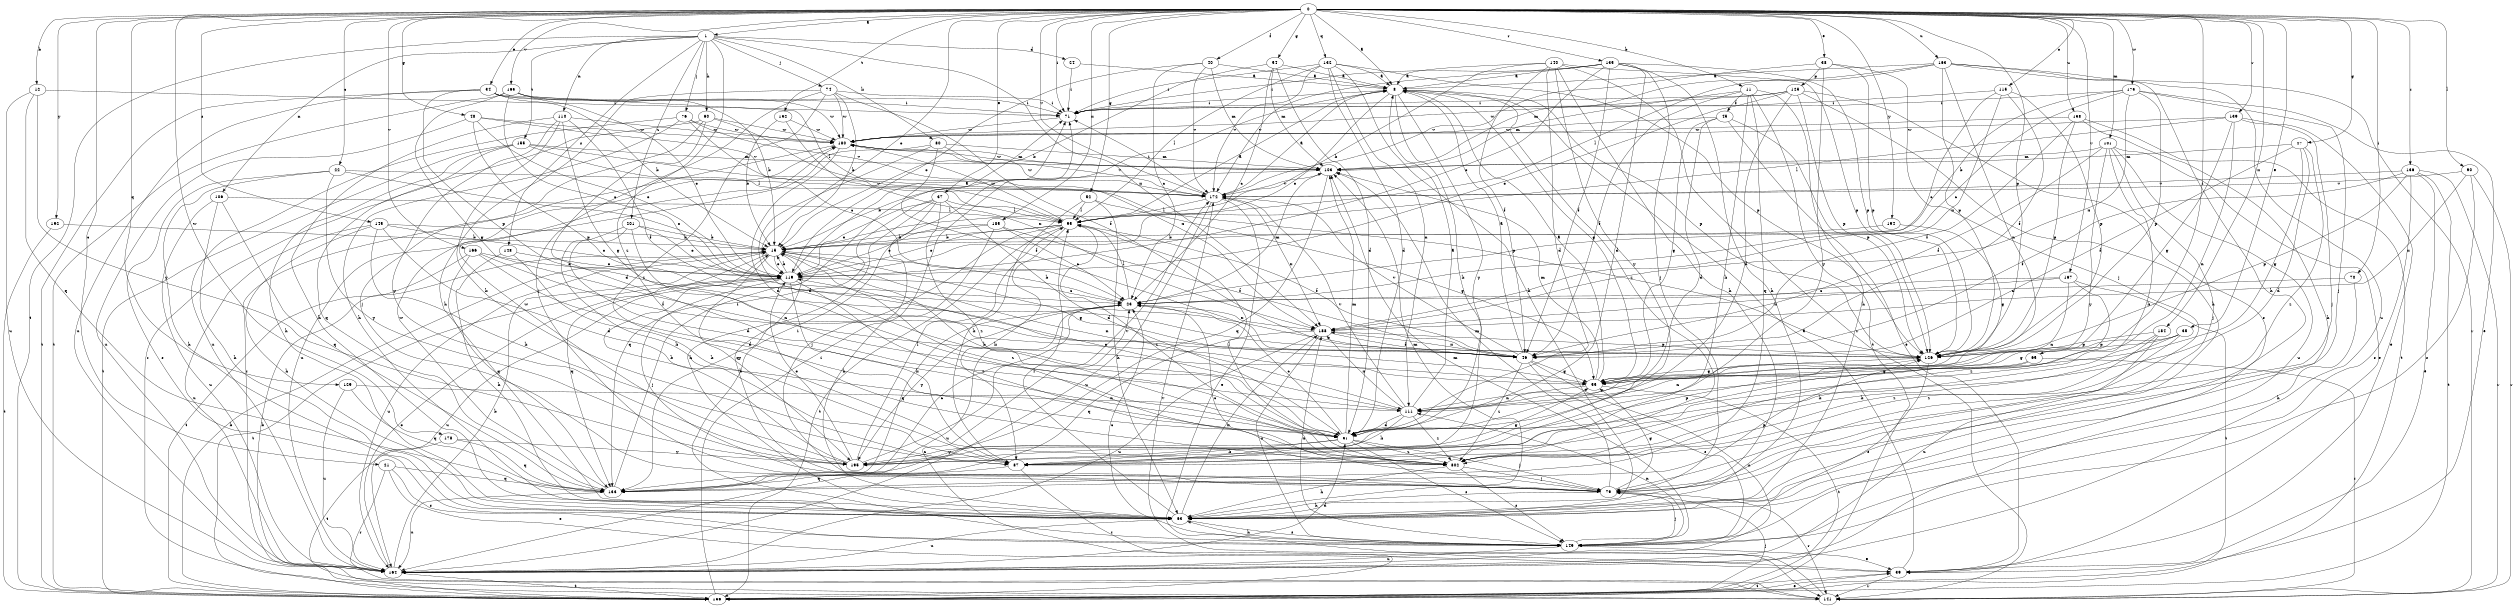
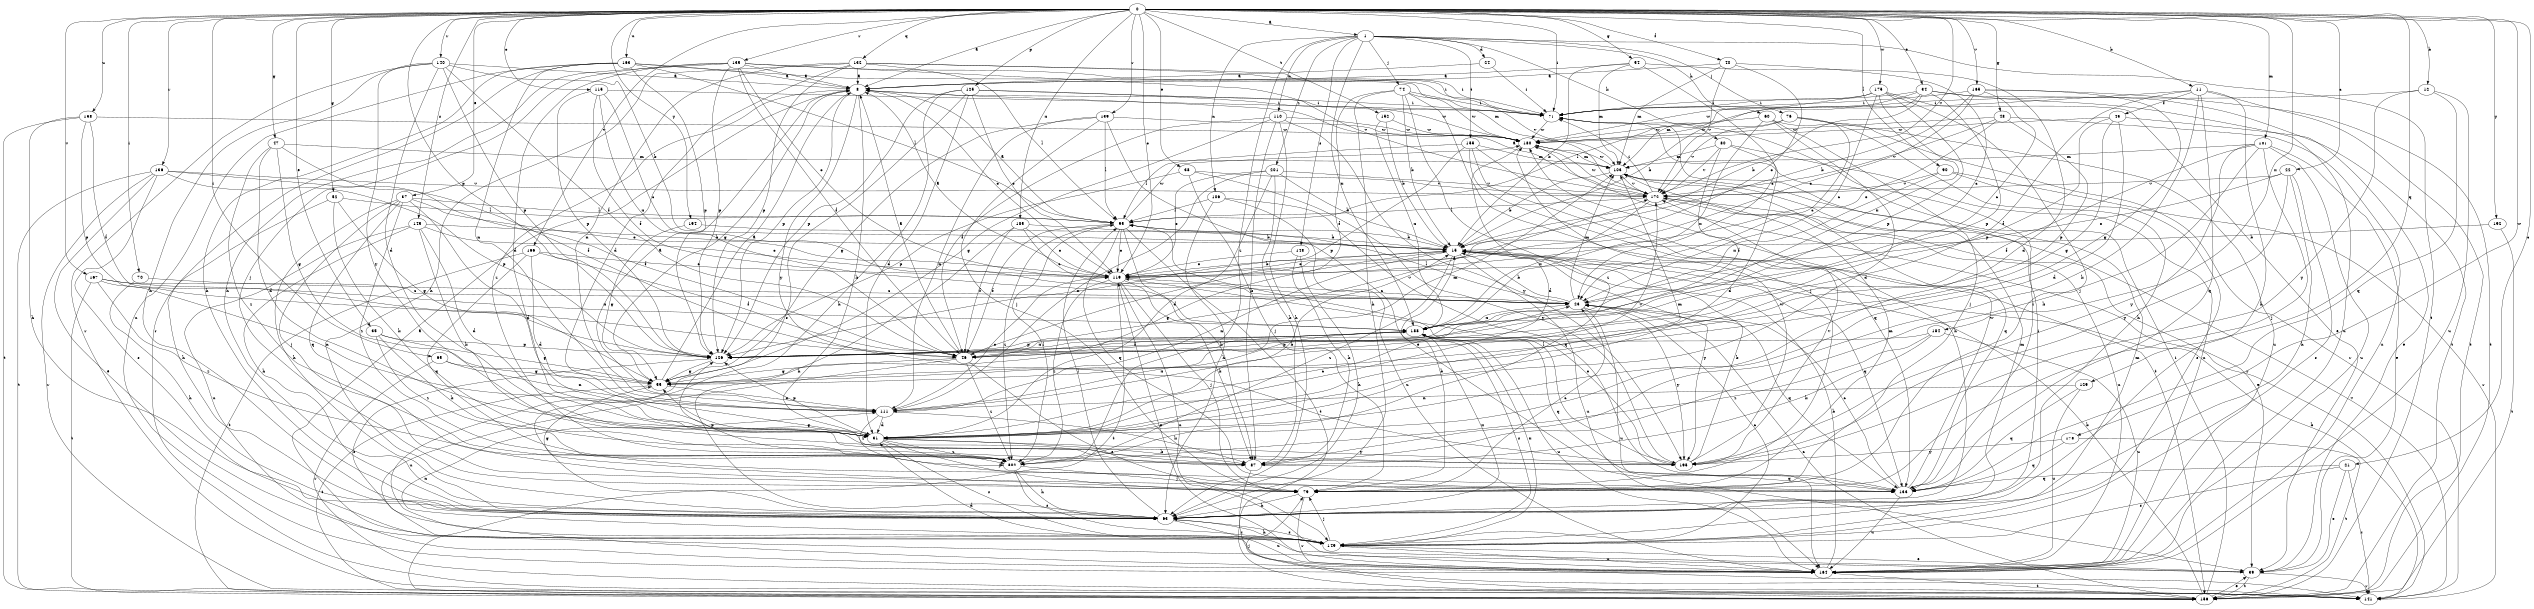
none -> (773, 11)
(1813, 76) -> (1049, 36)
none -> (1463, 184)
